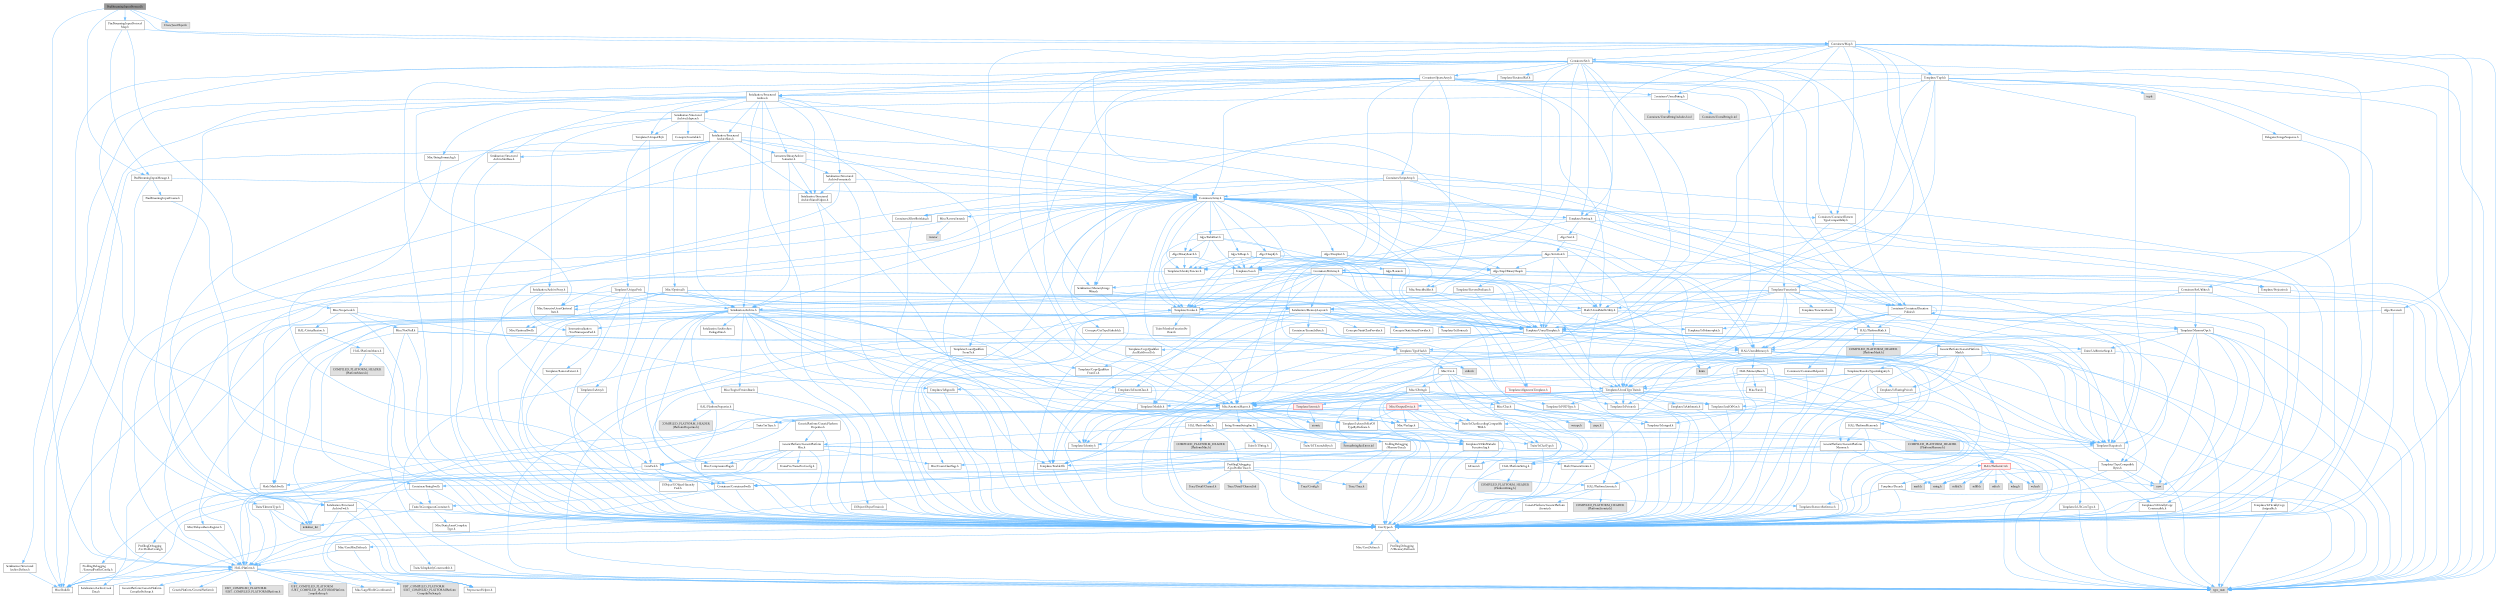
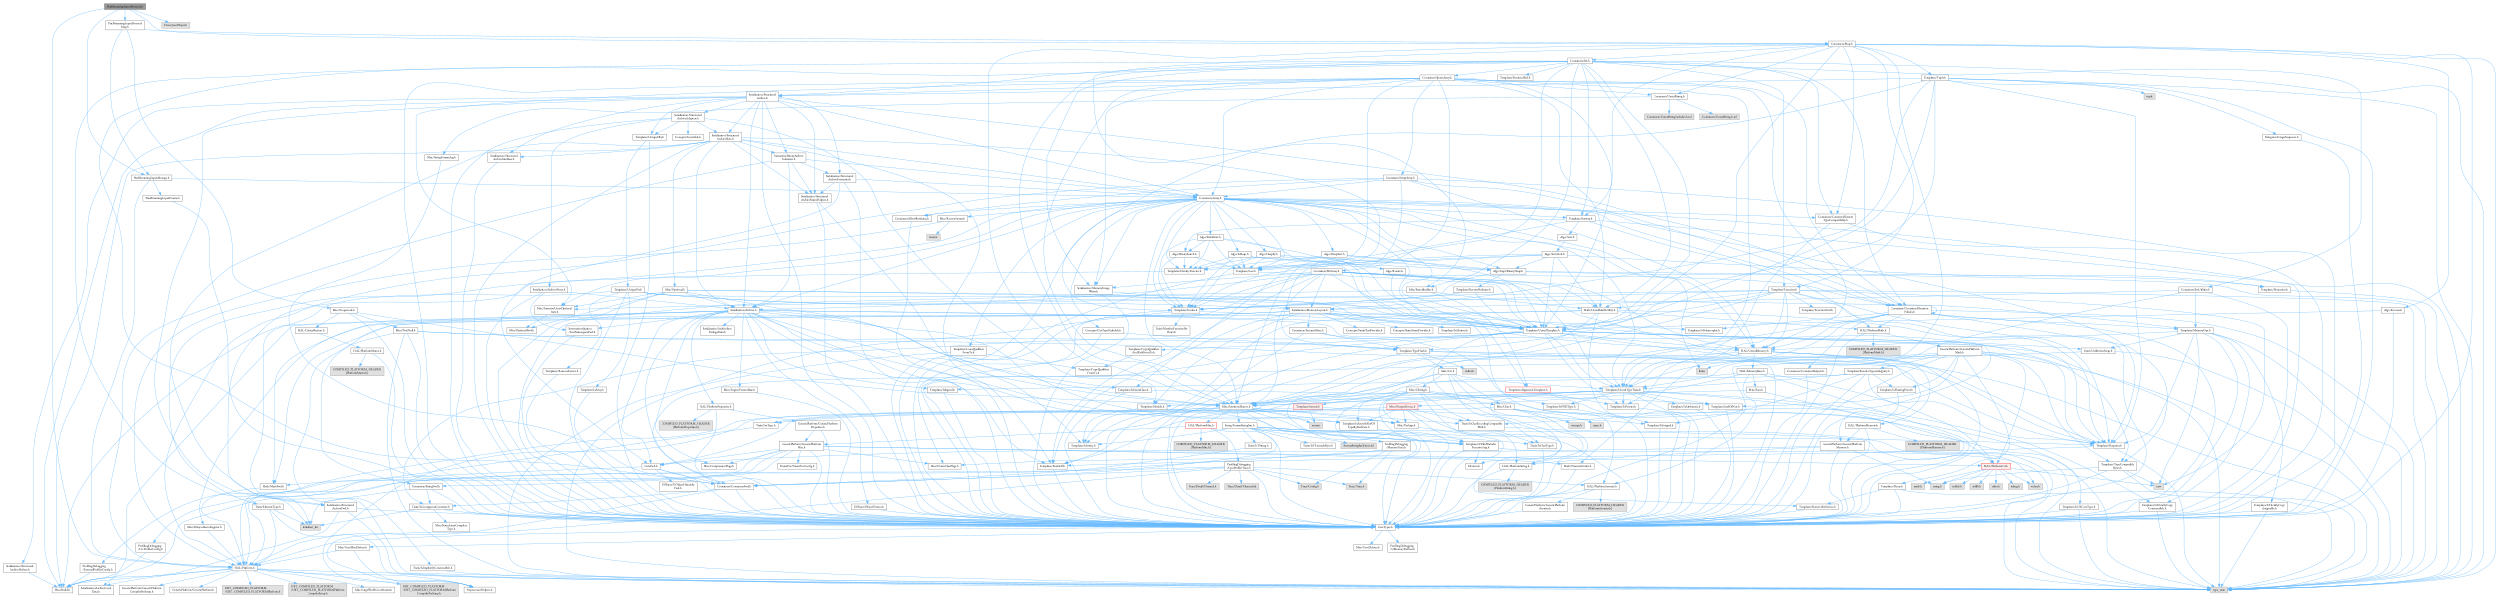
none -> (2023, 394)
(1201, 426) -> (1201, 426)
(153, 578) -> (140, 579)
